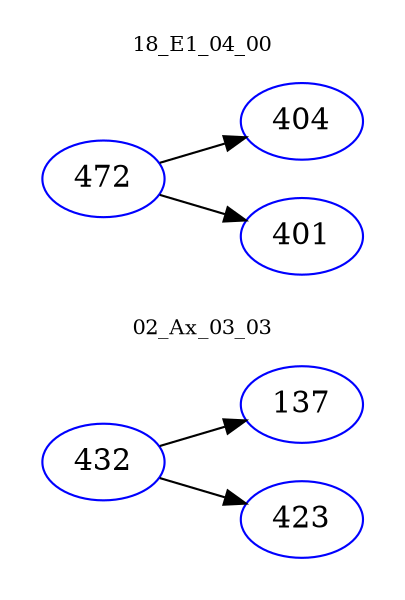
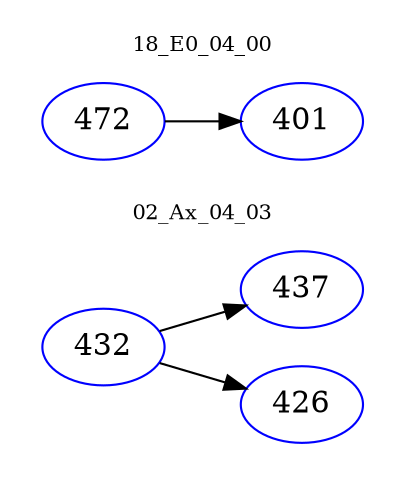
(203, 46) -> (203, 46)
(302, 121) -> none
(203, 329) -> (203, 214)
(302, 405) -> (302, 290)
(302, 520) -> (302, 405)
